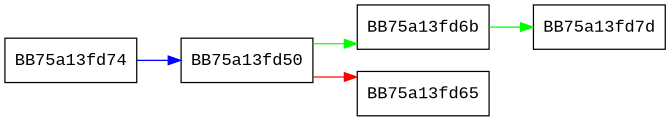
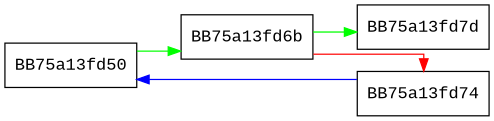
none -> (371, 54)
(423, 94) -> none
